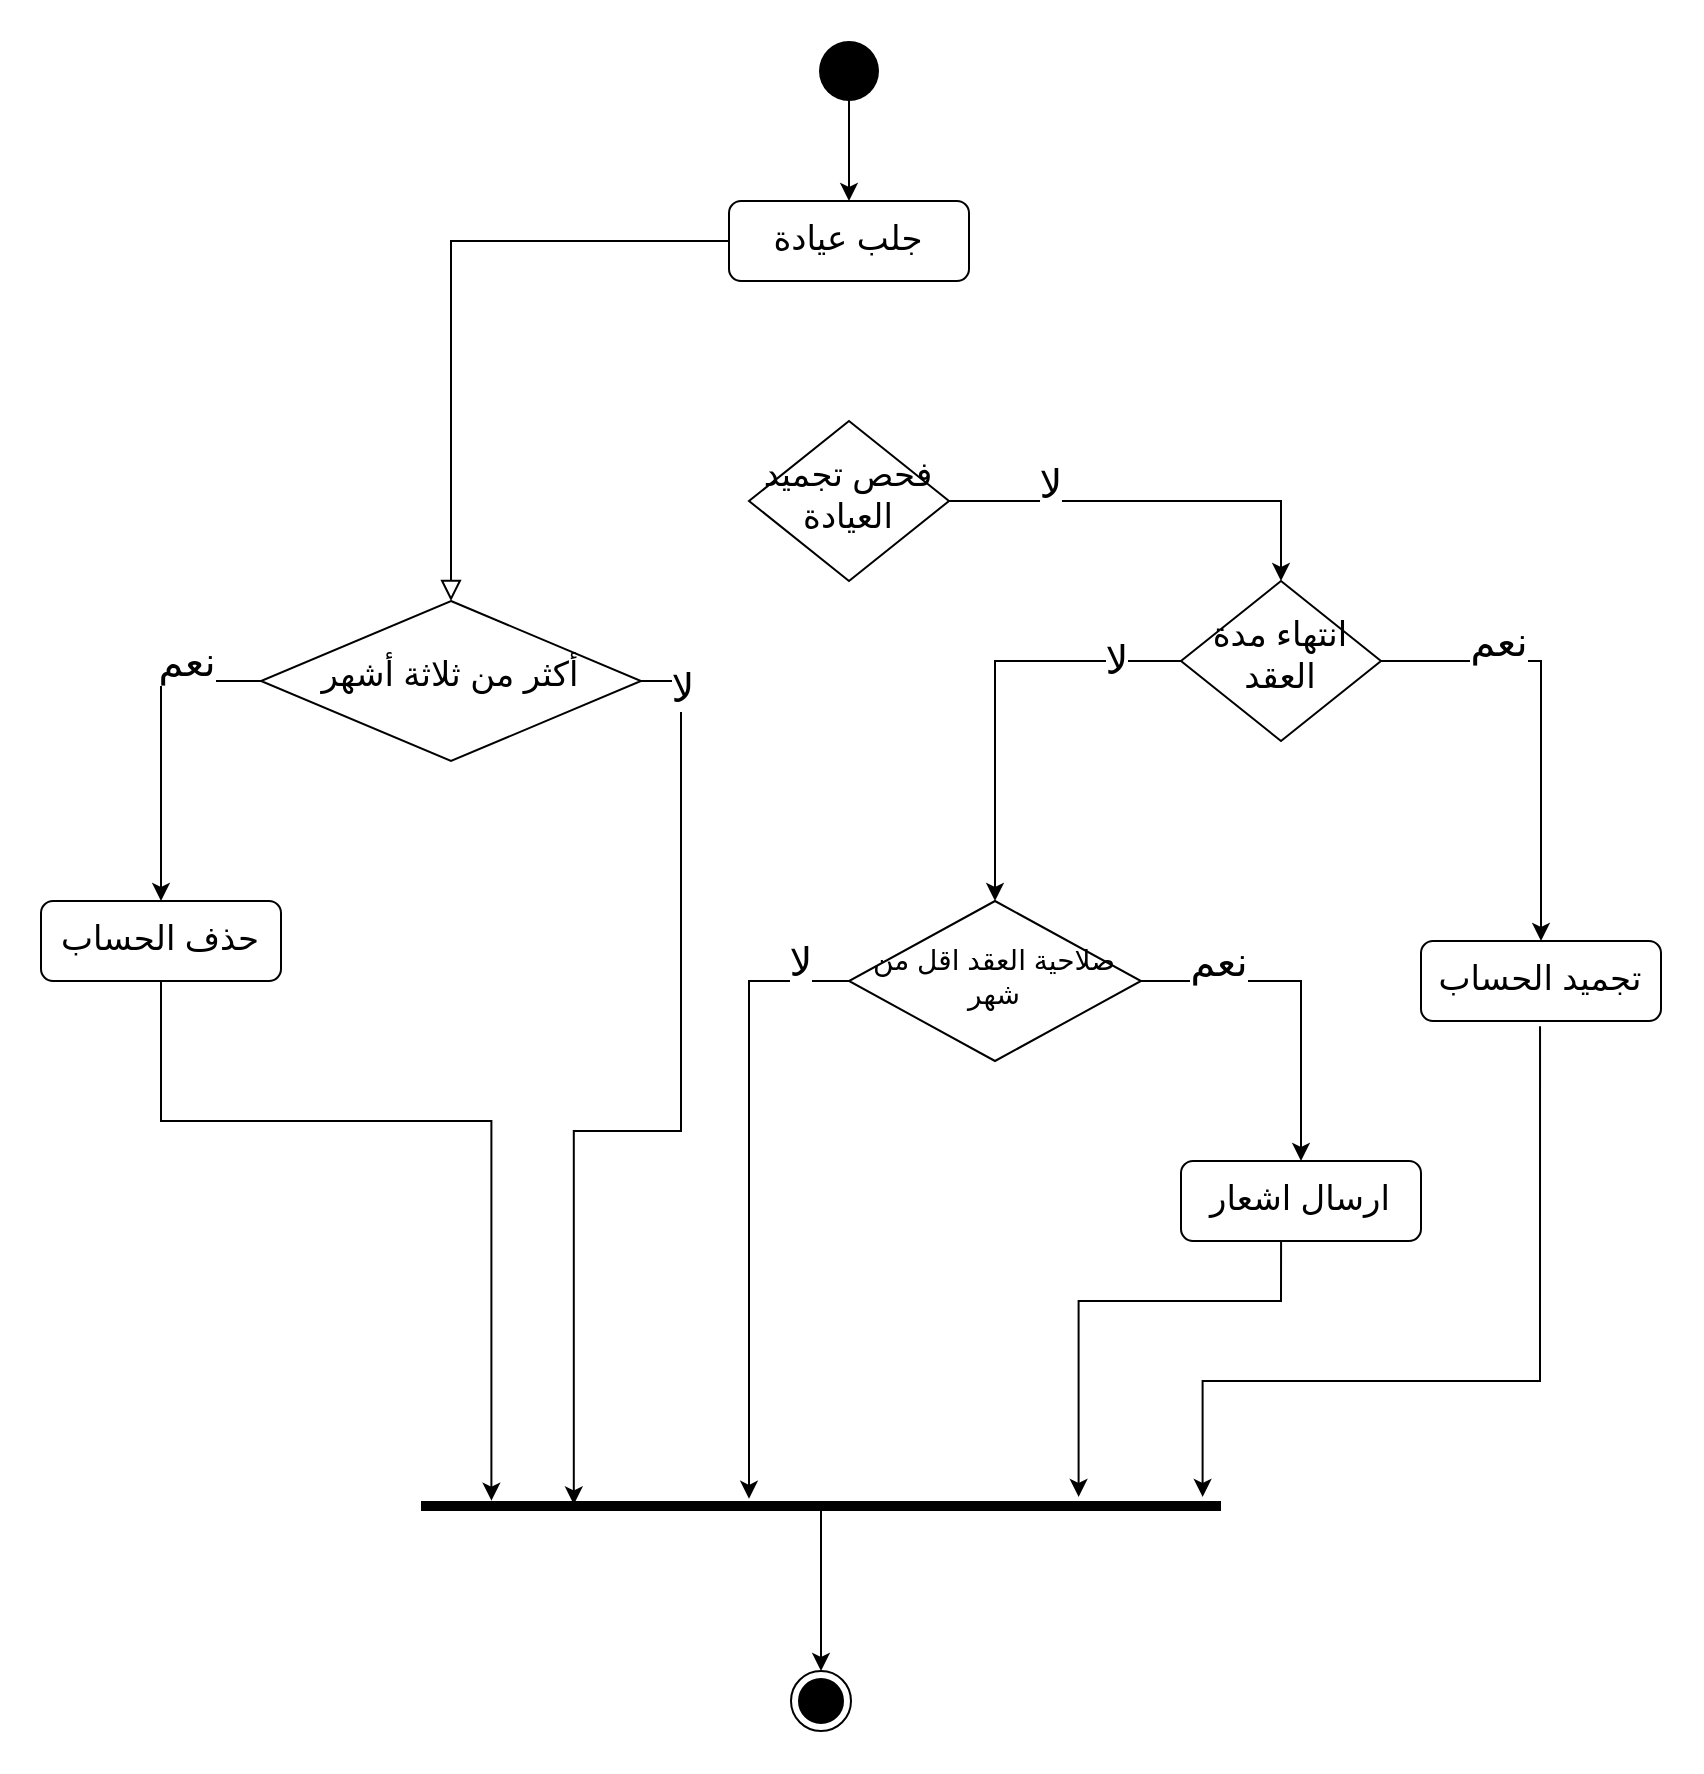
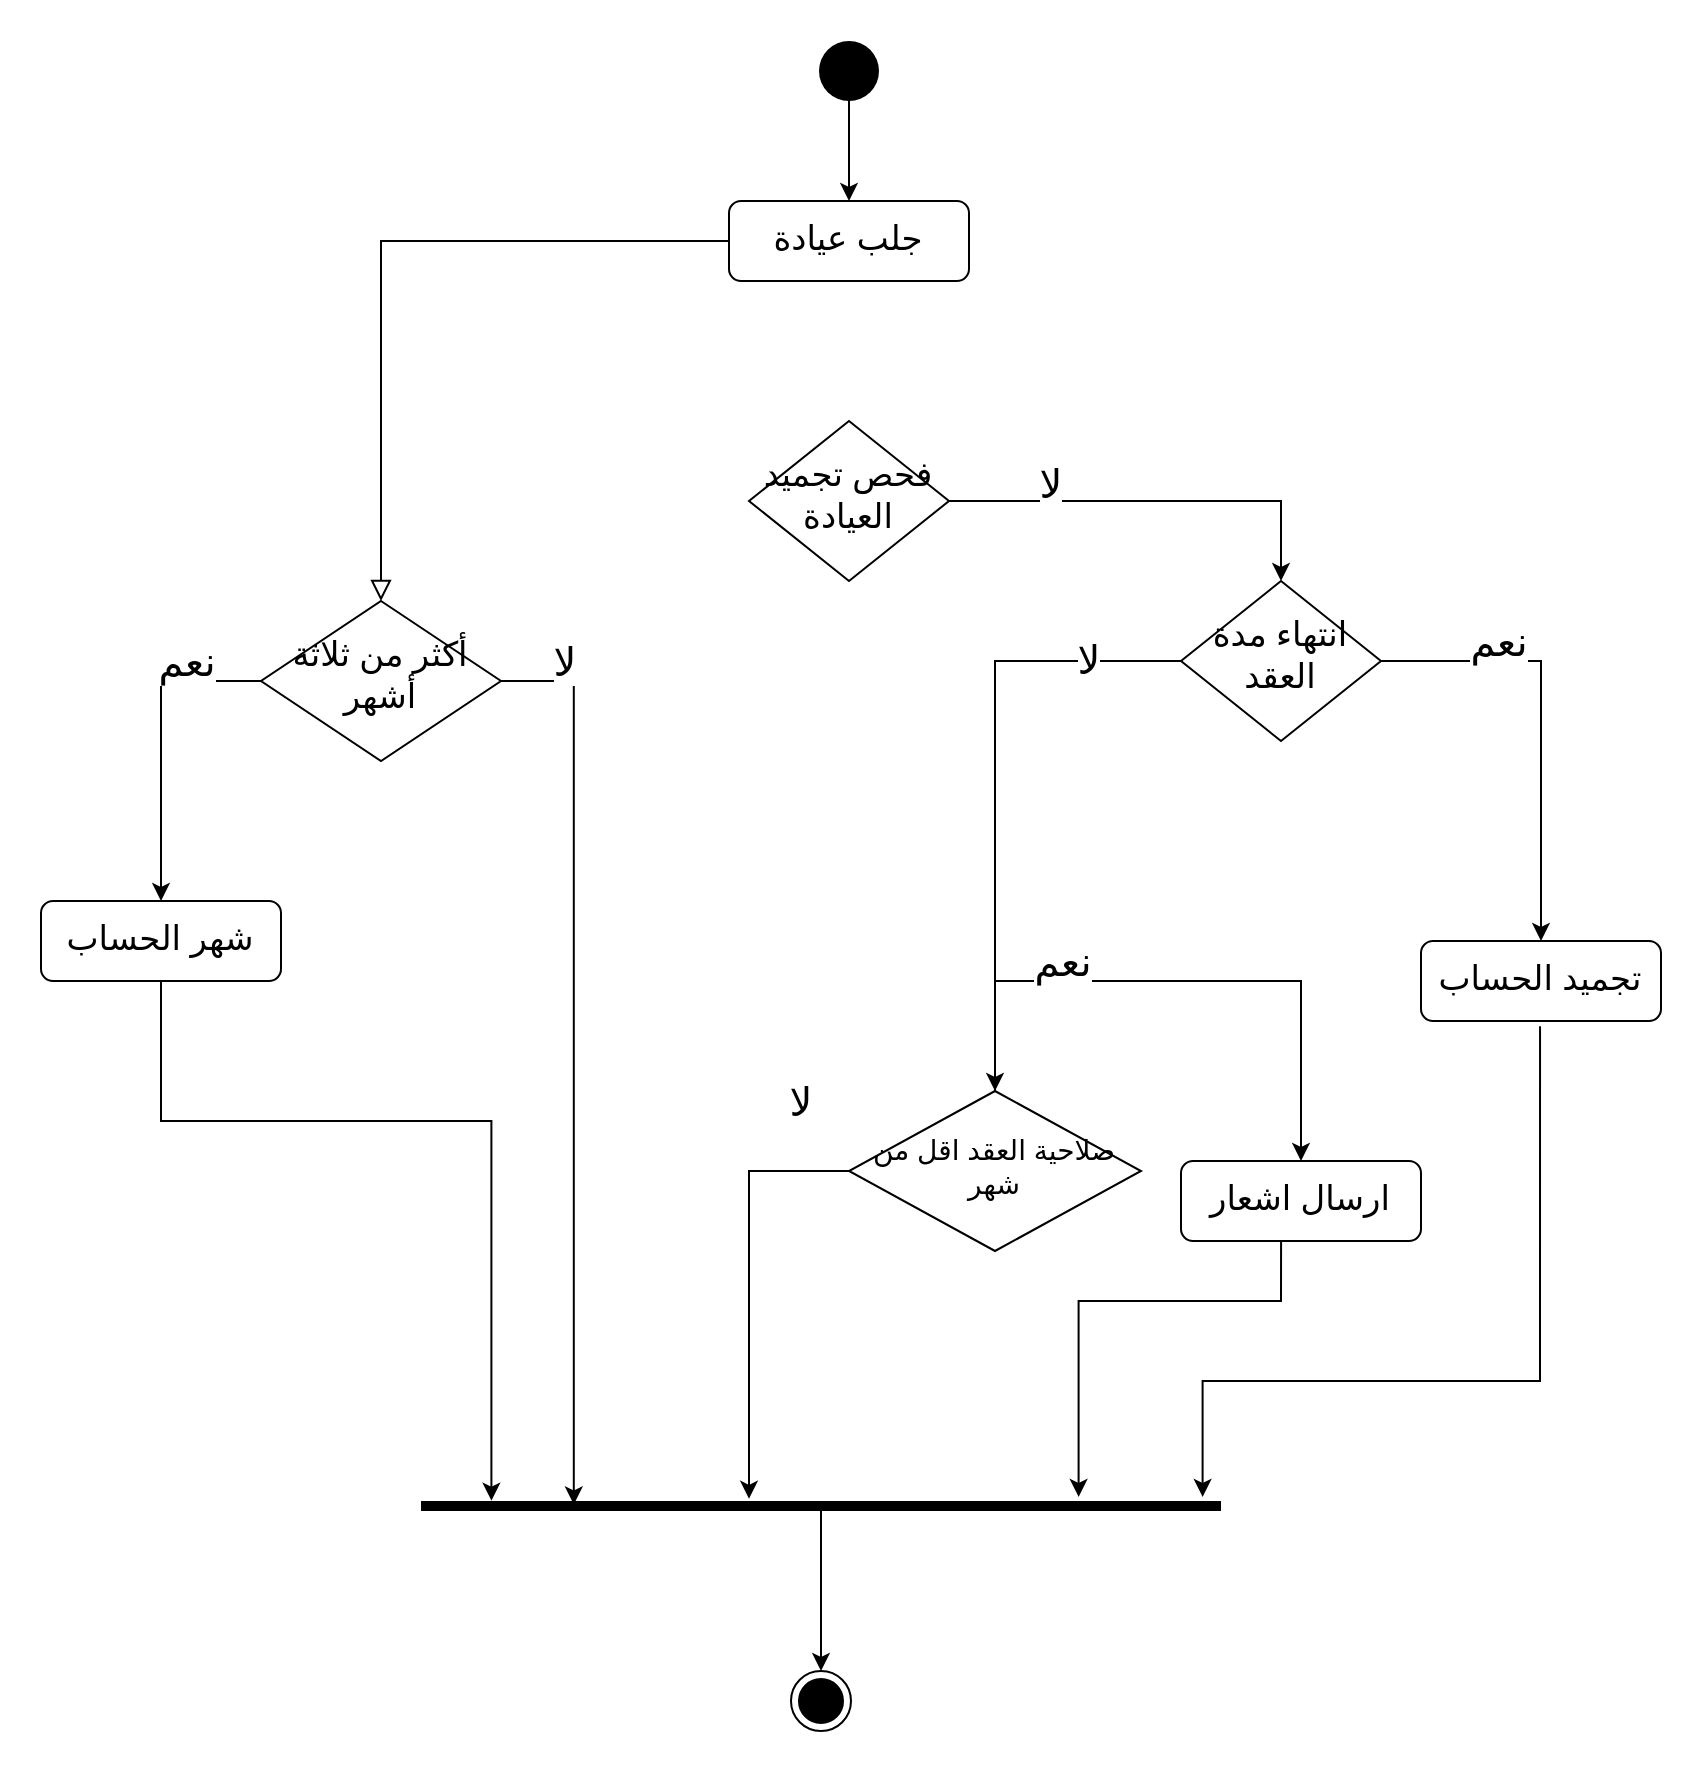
(451, 681) -> (381, 681)
(161, 941) -> (161, 941)
(995, 981) -> (995, 1171)
